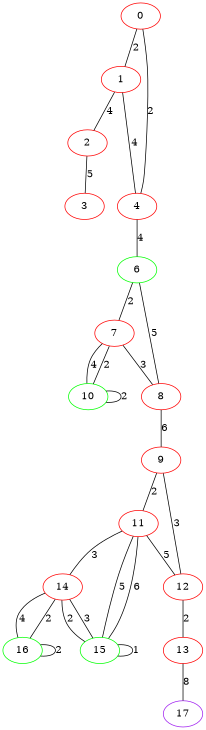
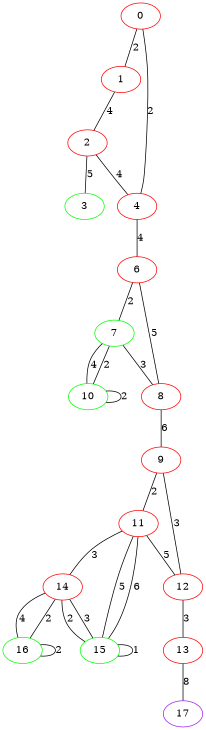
(129, 143) -> (112, 175)
(85, 206) -> (85, 206)
(137, 270) -> (137, 270)
(114, 333) -> (114, 333)
(187, 619) -> (187, 619)
